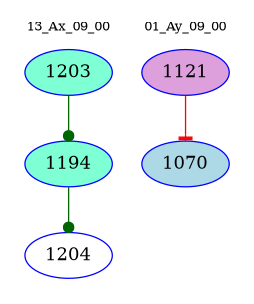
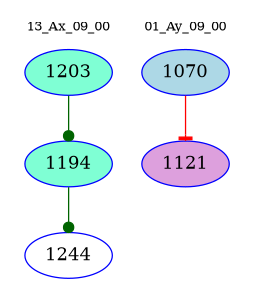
(186, 115) -> (186, 115)
(69, 255) -> (69, 255)
